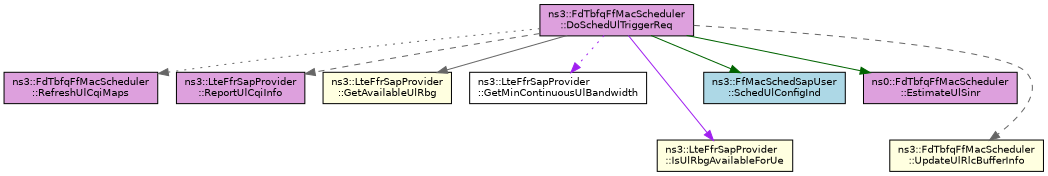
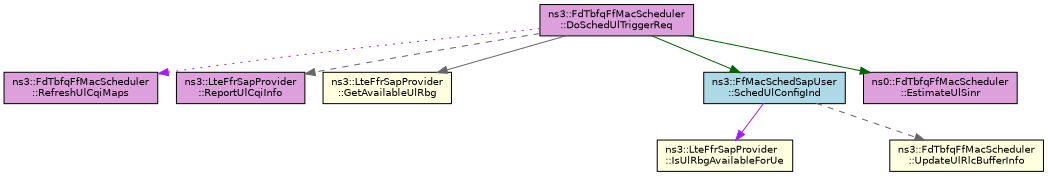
(900, 43) -> (866, 120)
(354, 49) -> (354, 49)
(668, 84) -> (753, 118)
(558, 88) -> none
